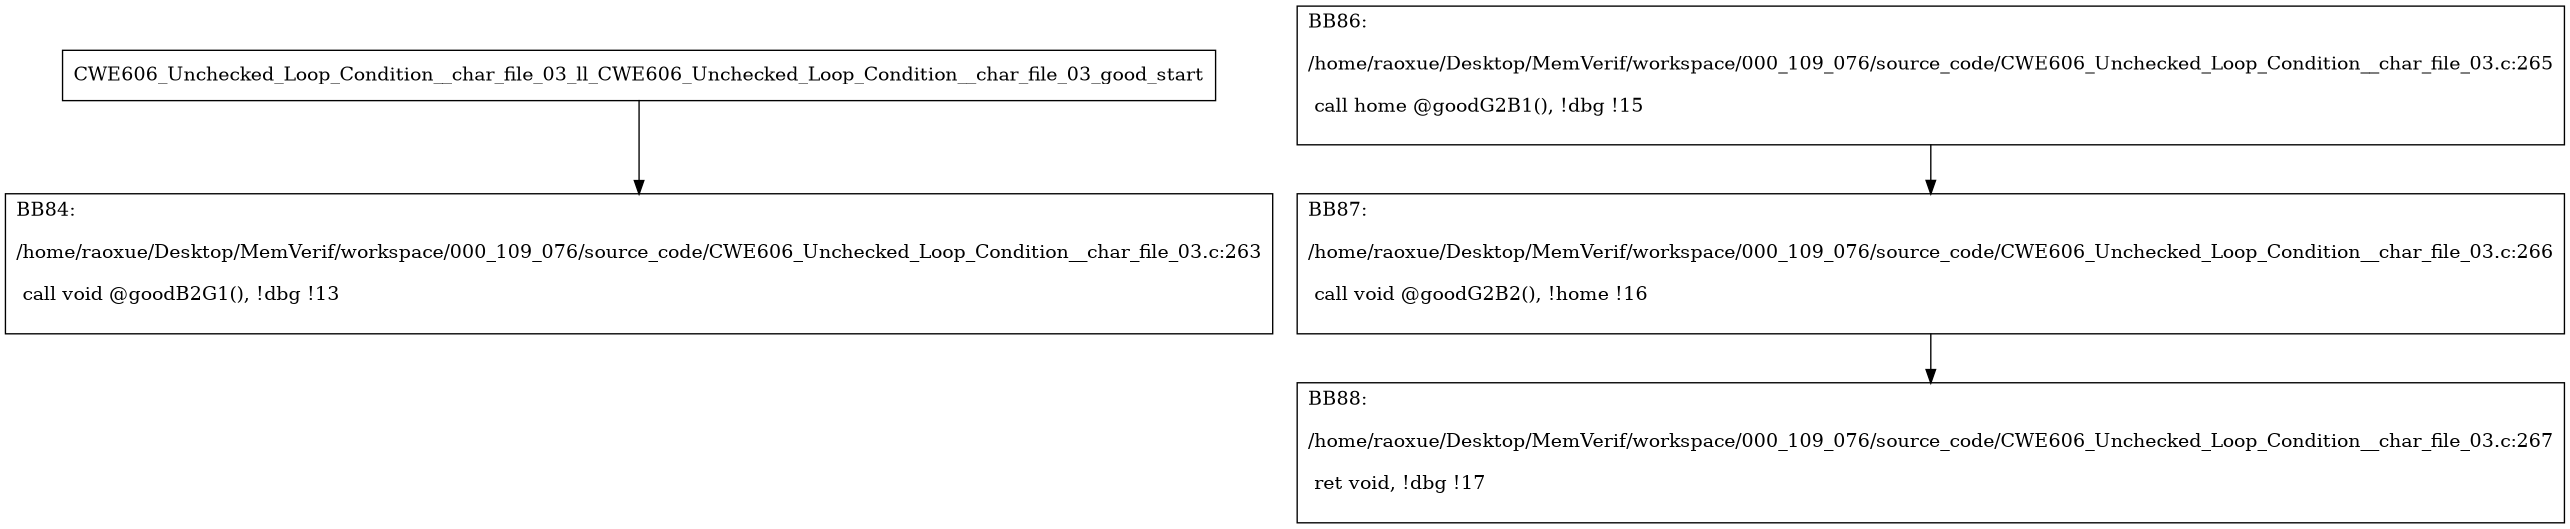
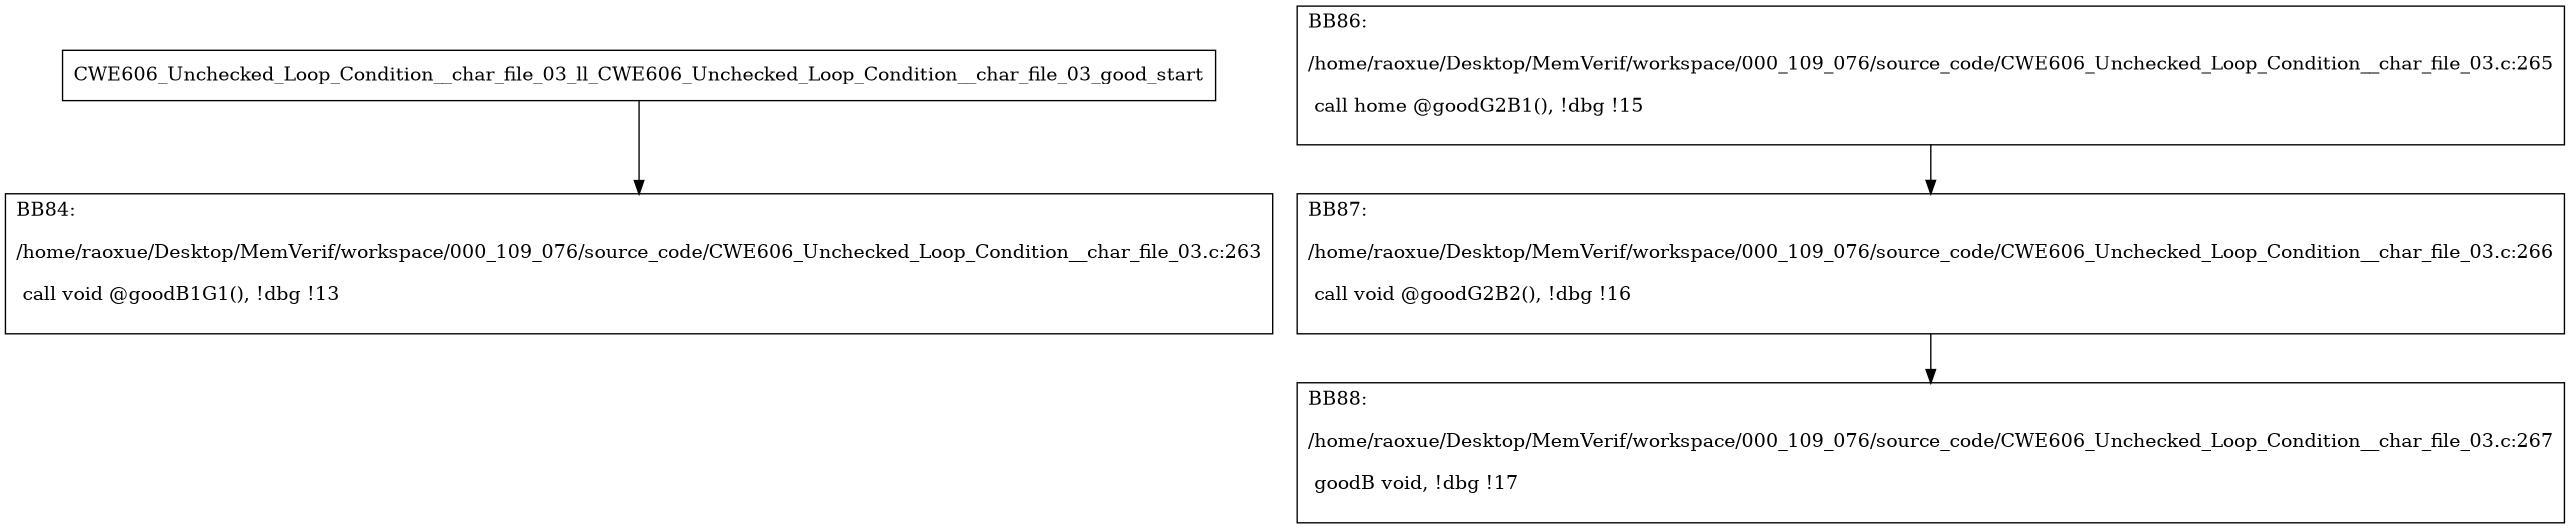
(178, 294) -> (178, 294)
(1478, 294) -> (1470, 294)
(1397, 483) -> (1413, 483)
